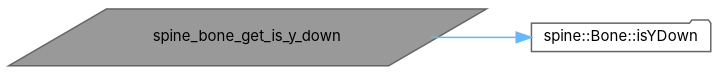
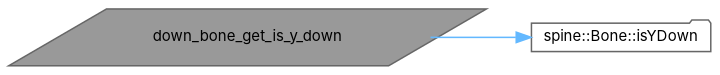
(248, 37) -> (248, 37)
